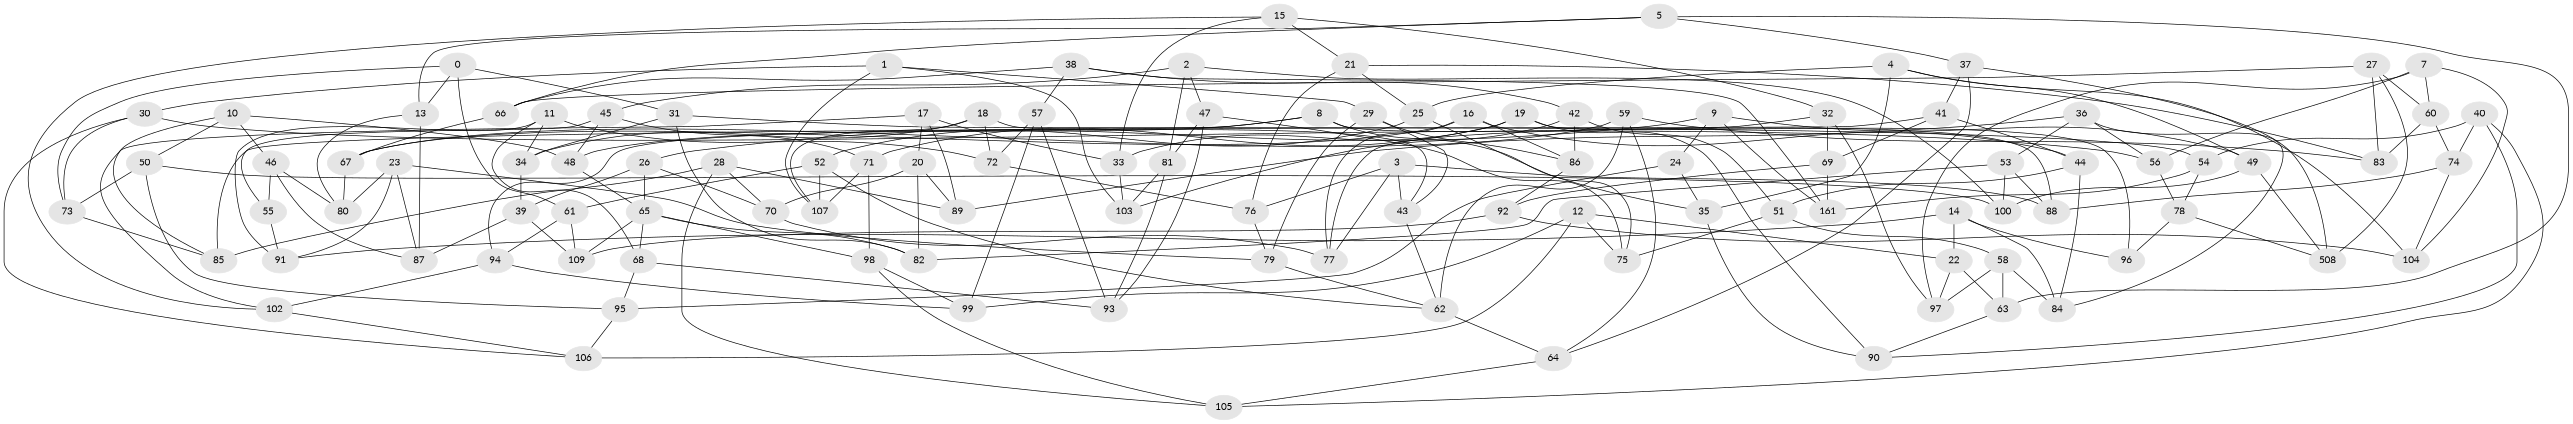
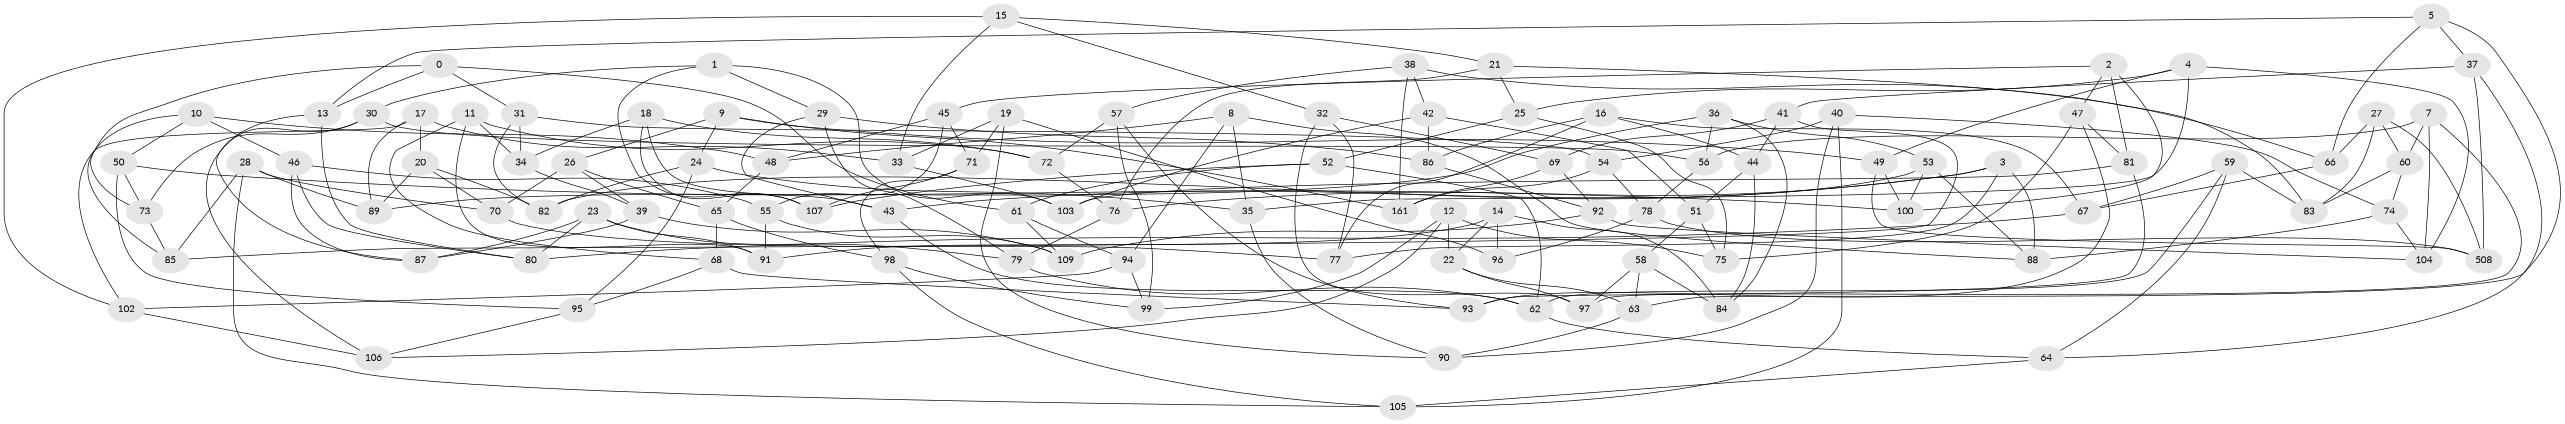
(747, 230) -> (612, 185)
(614, 234) -> (909, 237)
